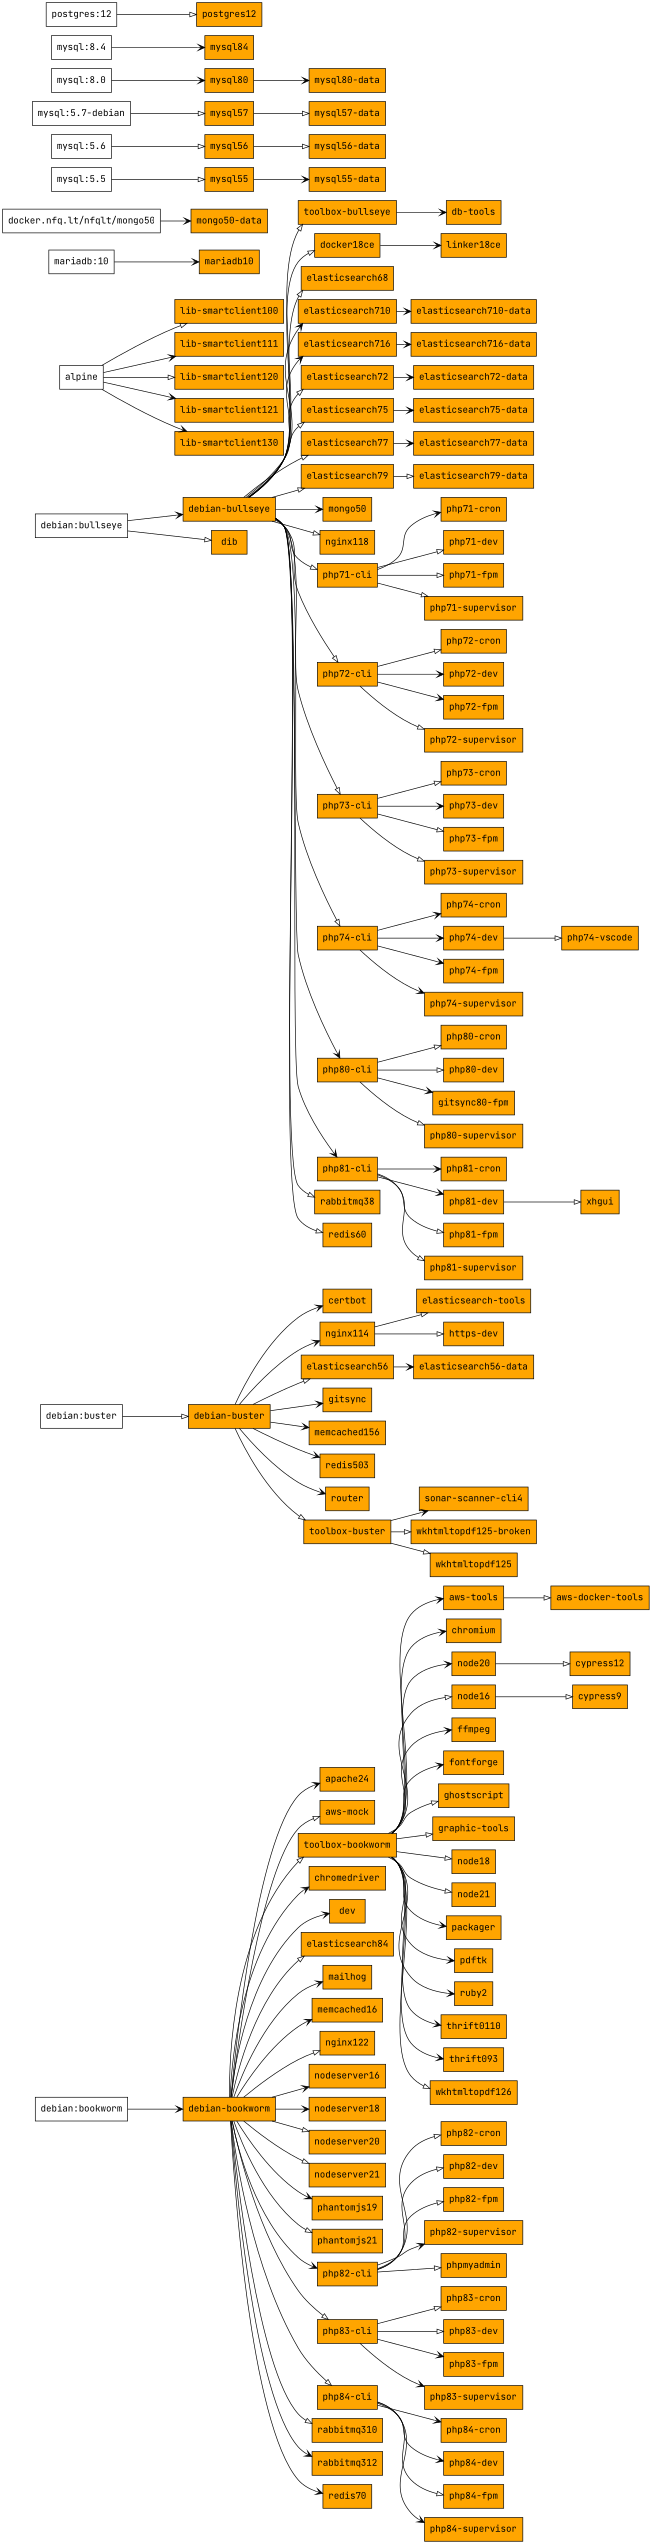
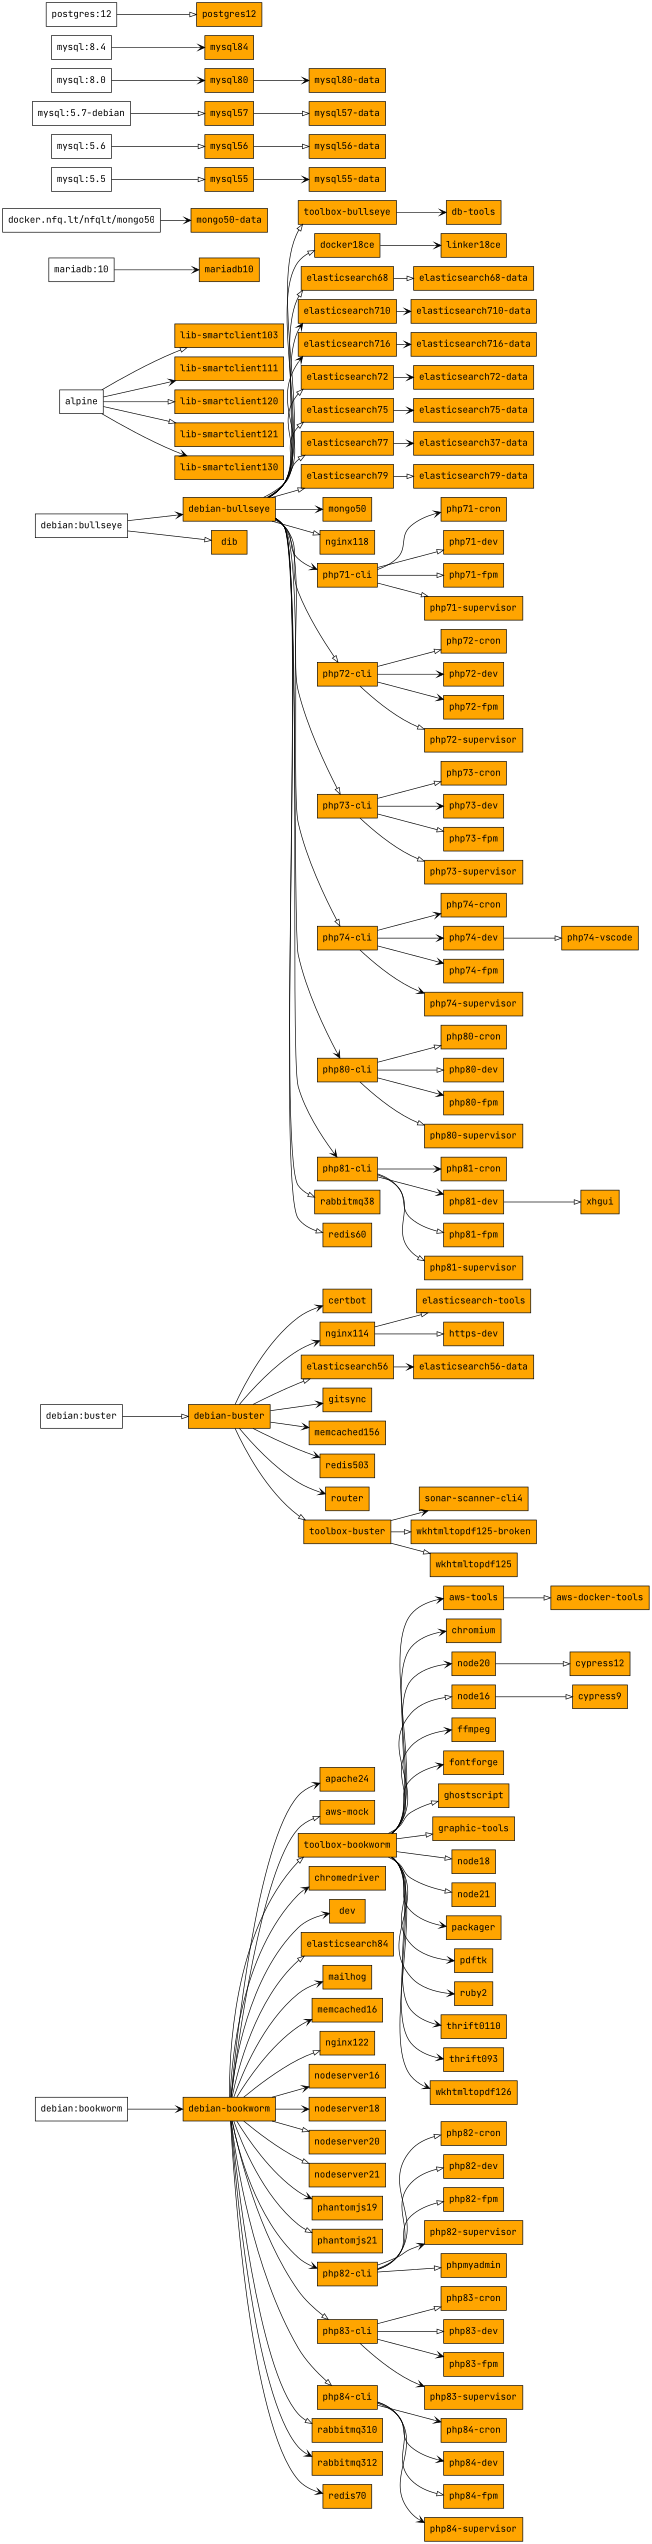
none -> (474, 278)
(229, 311) -> (229, 336)
(136, 390) -> (136, 414)
(474, 443) -> (474, 443)
(291, 545) -> (291, 545)
(474, 1103) -> (474, 1103)
(400, 2034) -> (400, 2034)
